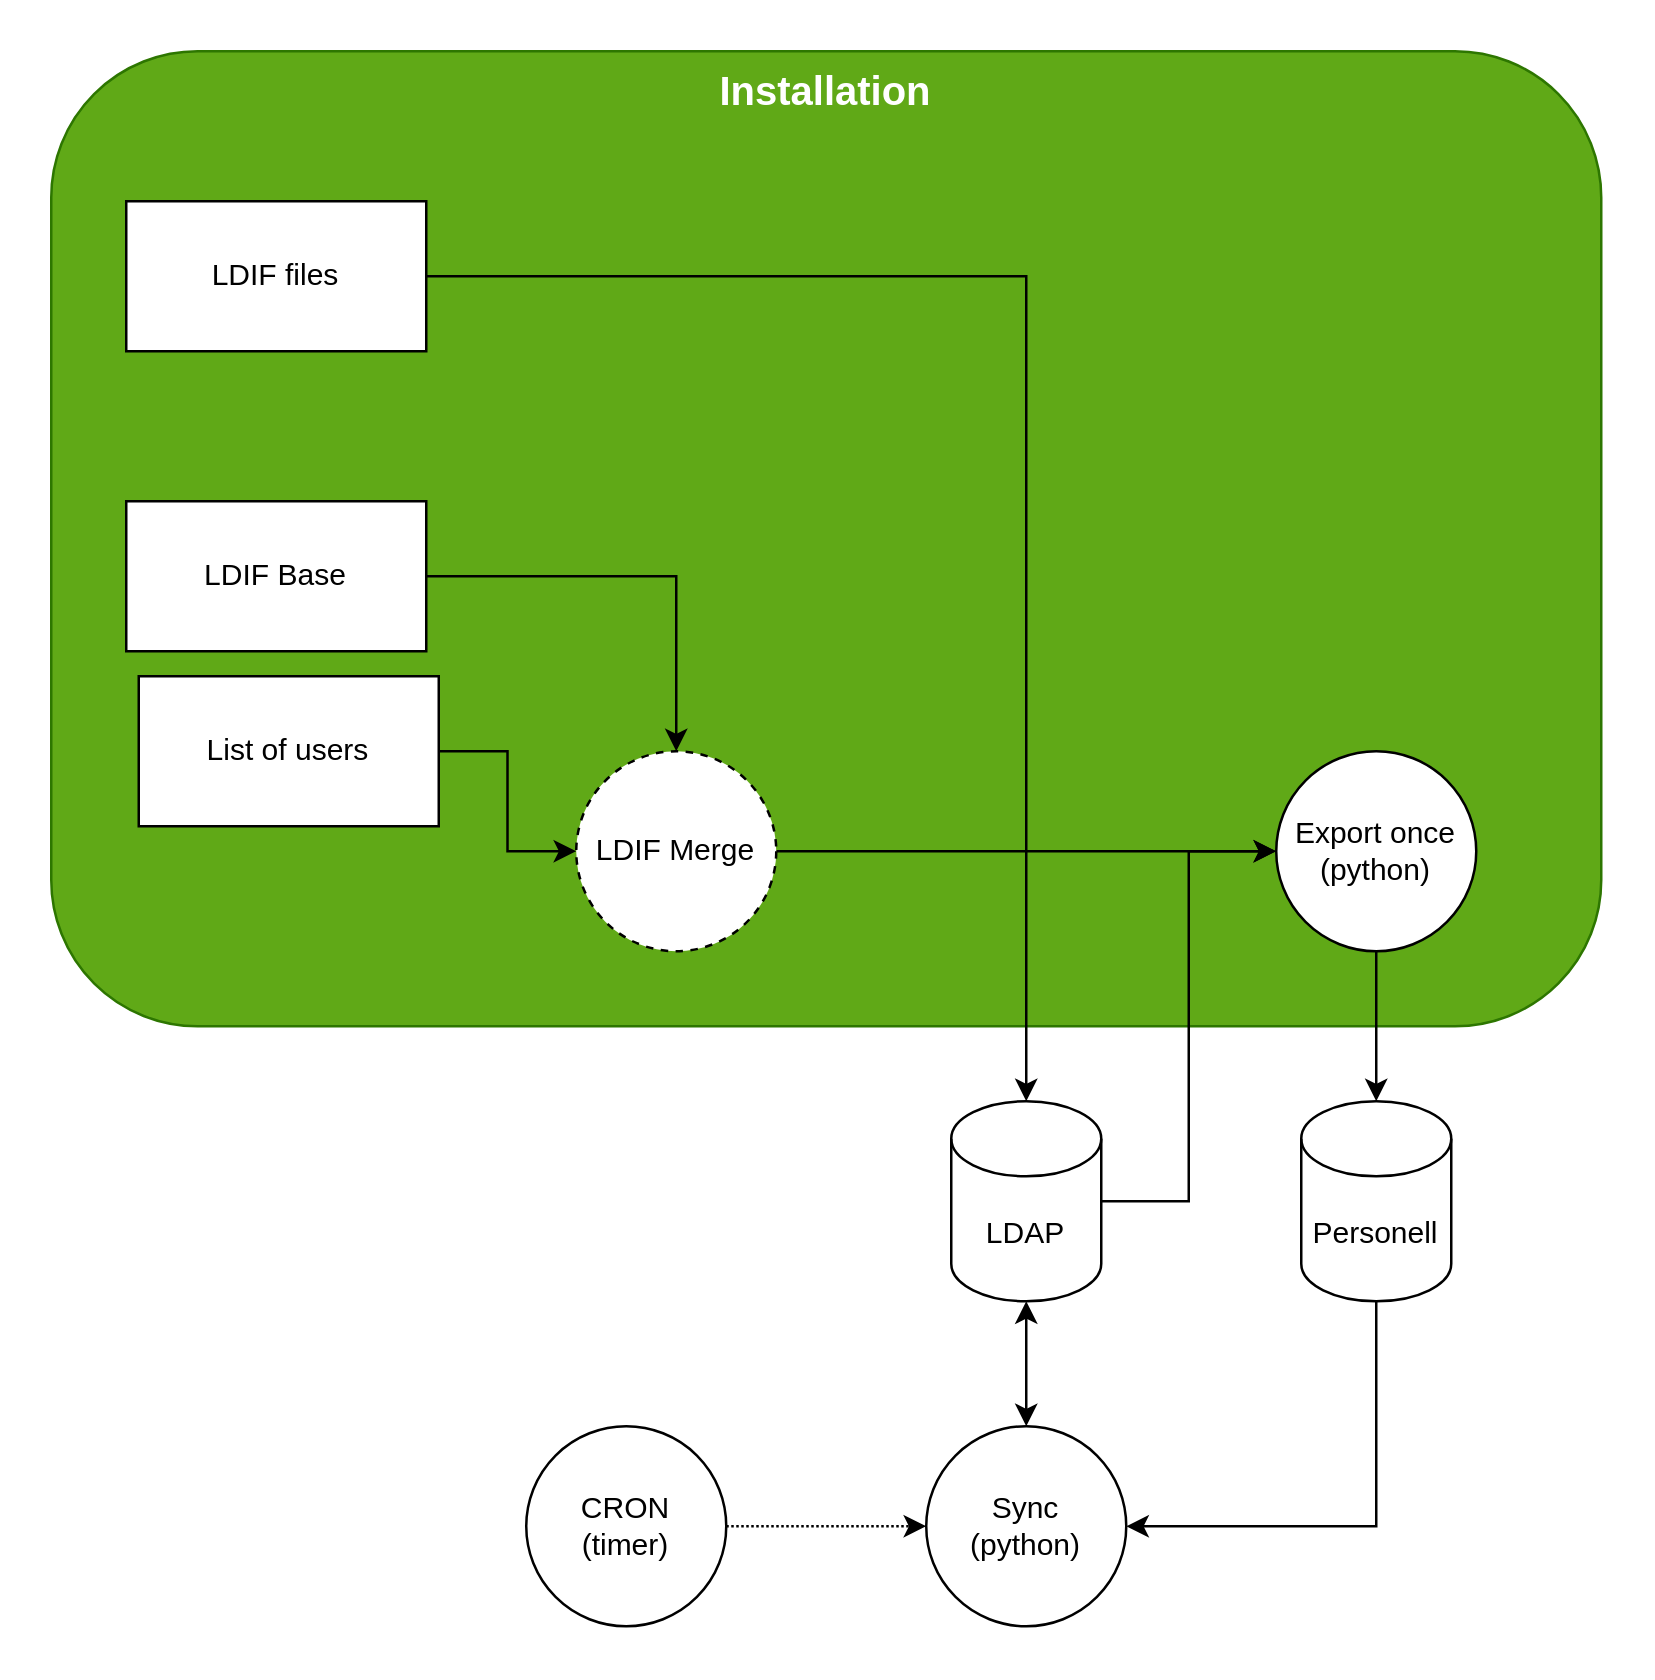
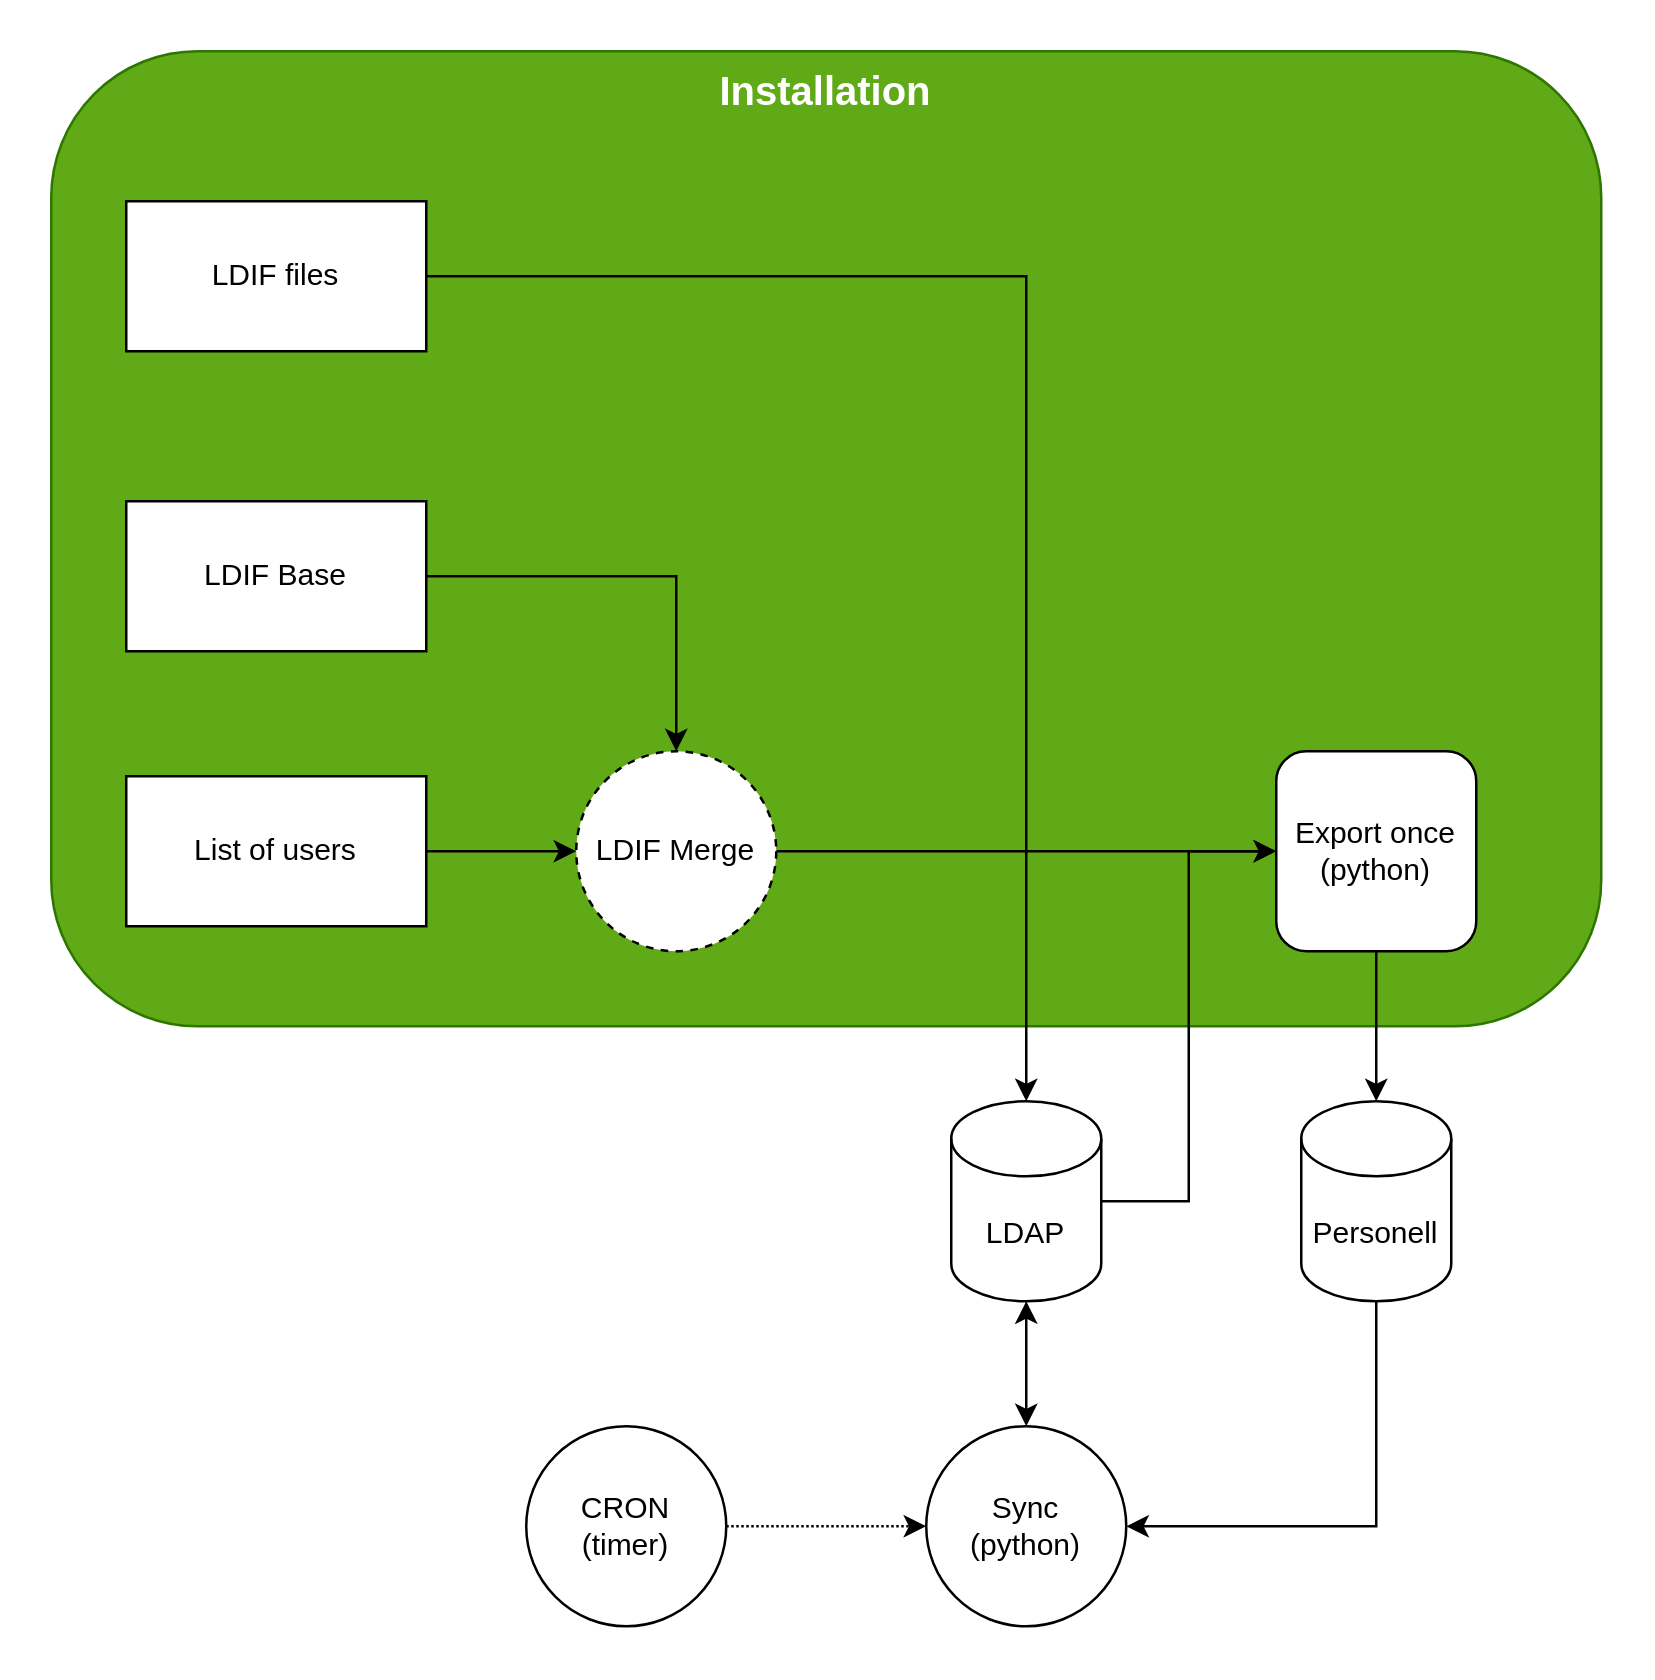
(289, 751) -> (276, 851)
(1376, 851) -> (1376, 851)
